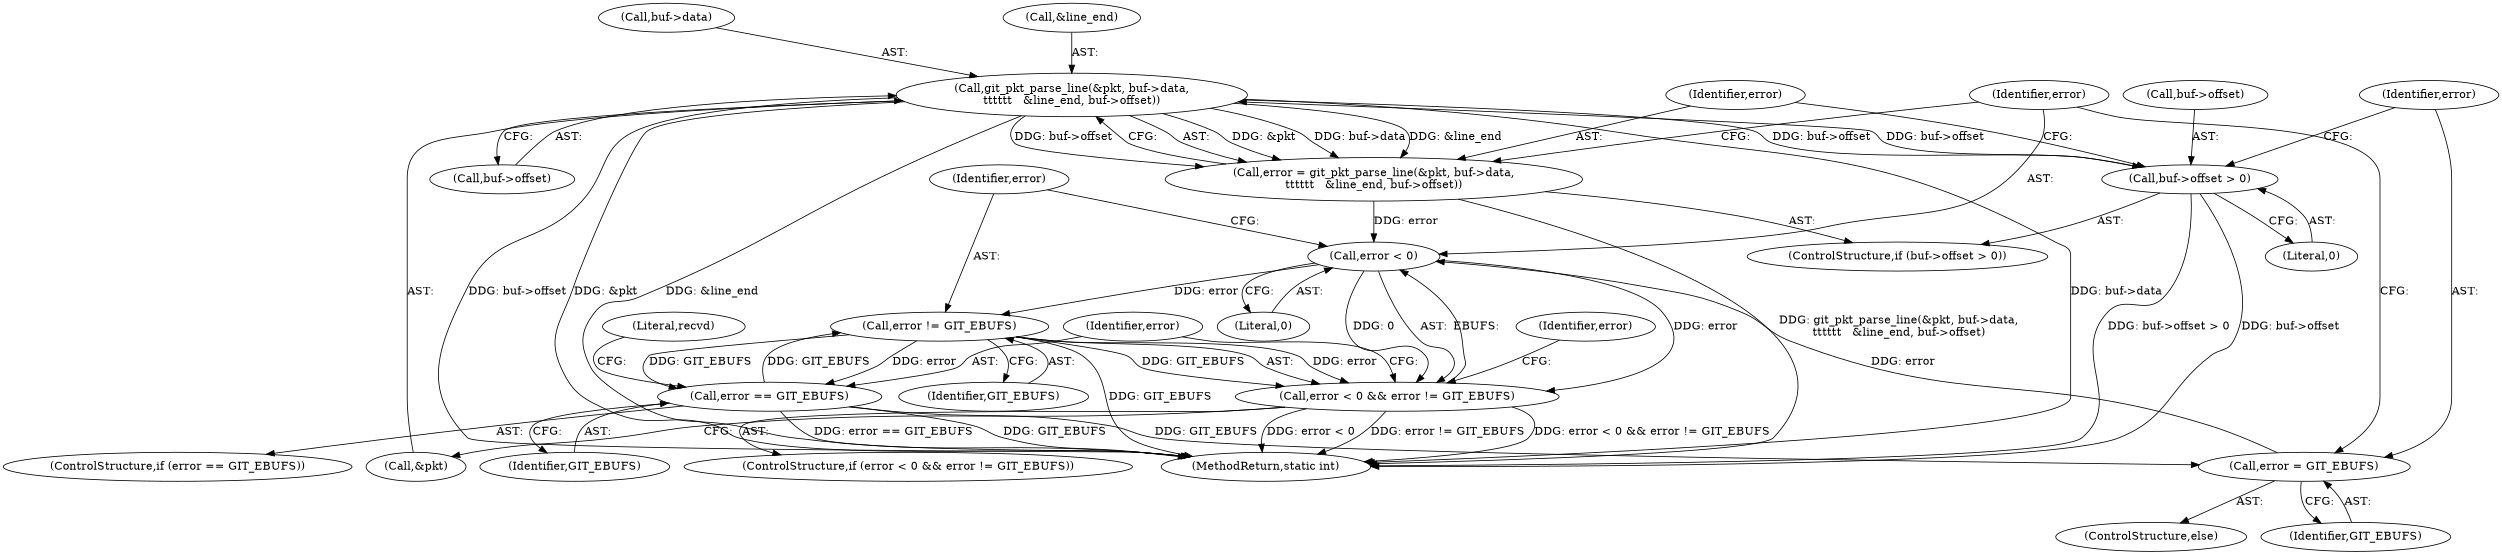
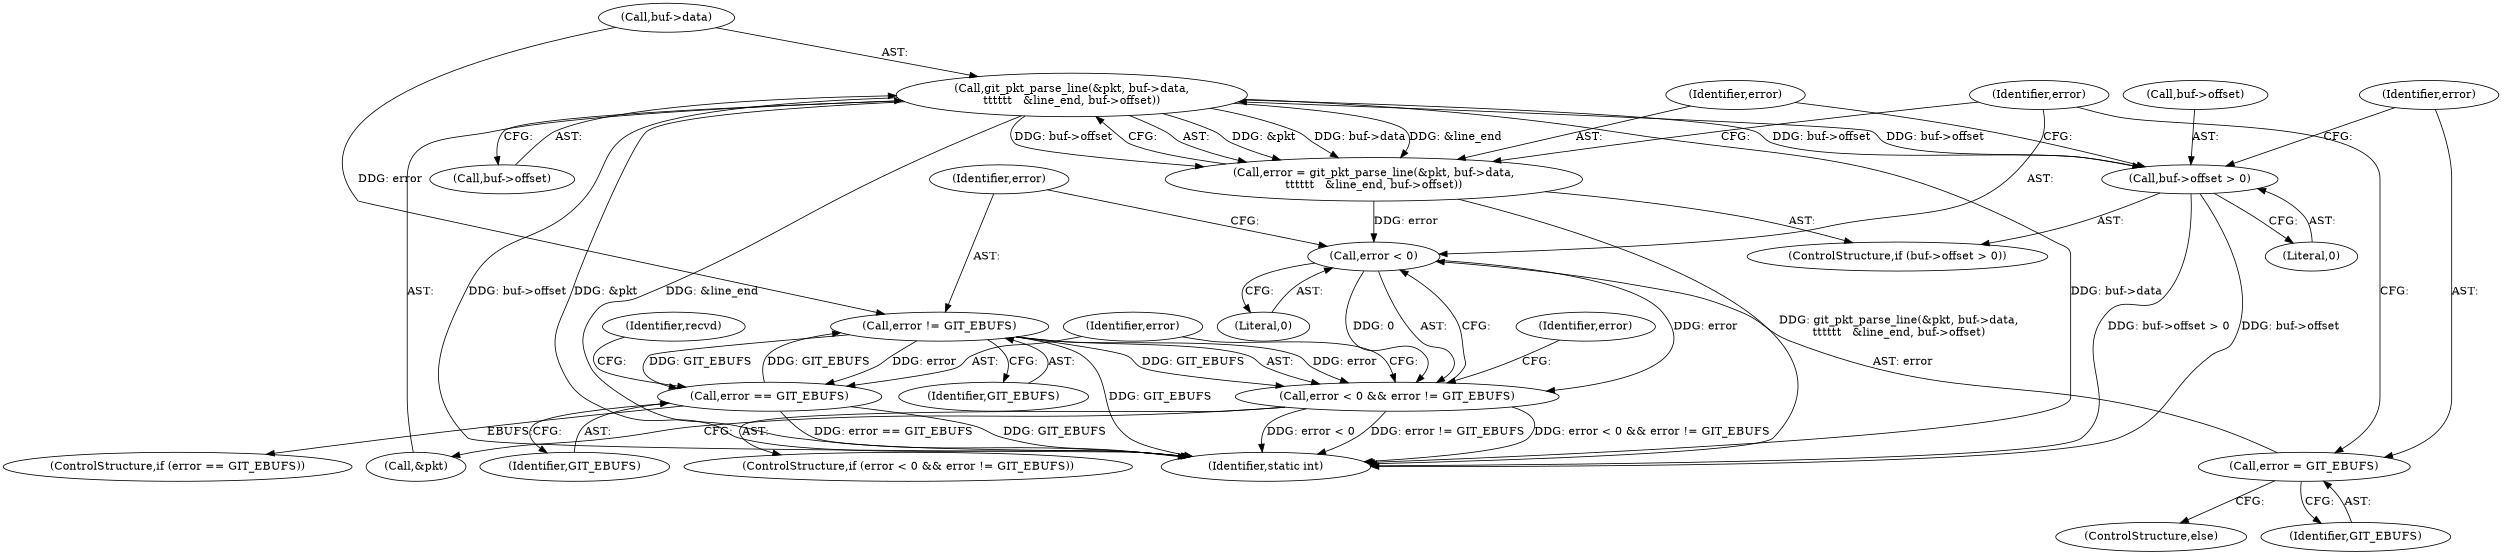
(1072, 18) -> none
(1164, 287) -> (441, 219)
(674, 327) -> (674, 327)
(1478, 327) -> (1478, 327)
(1903, 362) -> (1903, 362)
(512, 432) -> (512, 432)
(1418, 451) -> none
(1266, 467) -> (1266, 467)
(2252, 502) -> (2252, 502)
